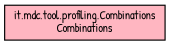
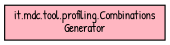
(85, 23) -> (85, 23)
